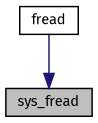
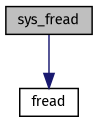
(49, 54) -> (49, 54)
